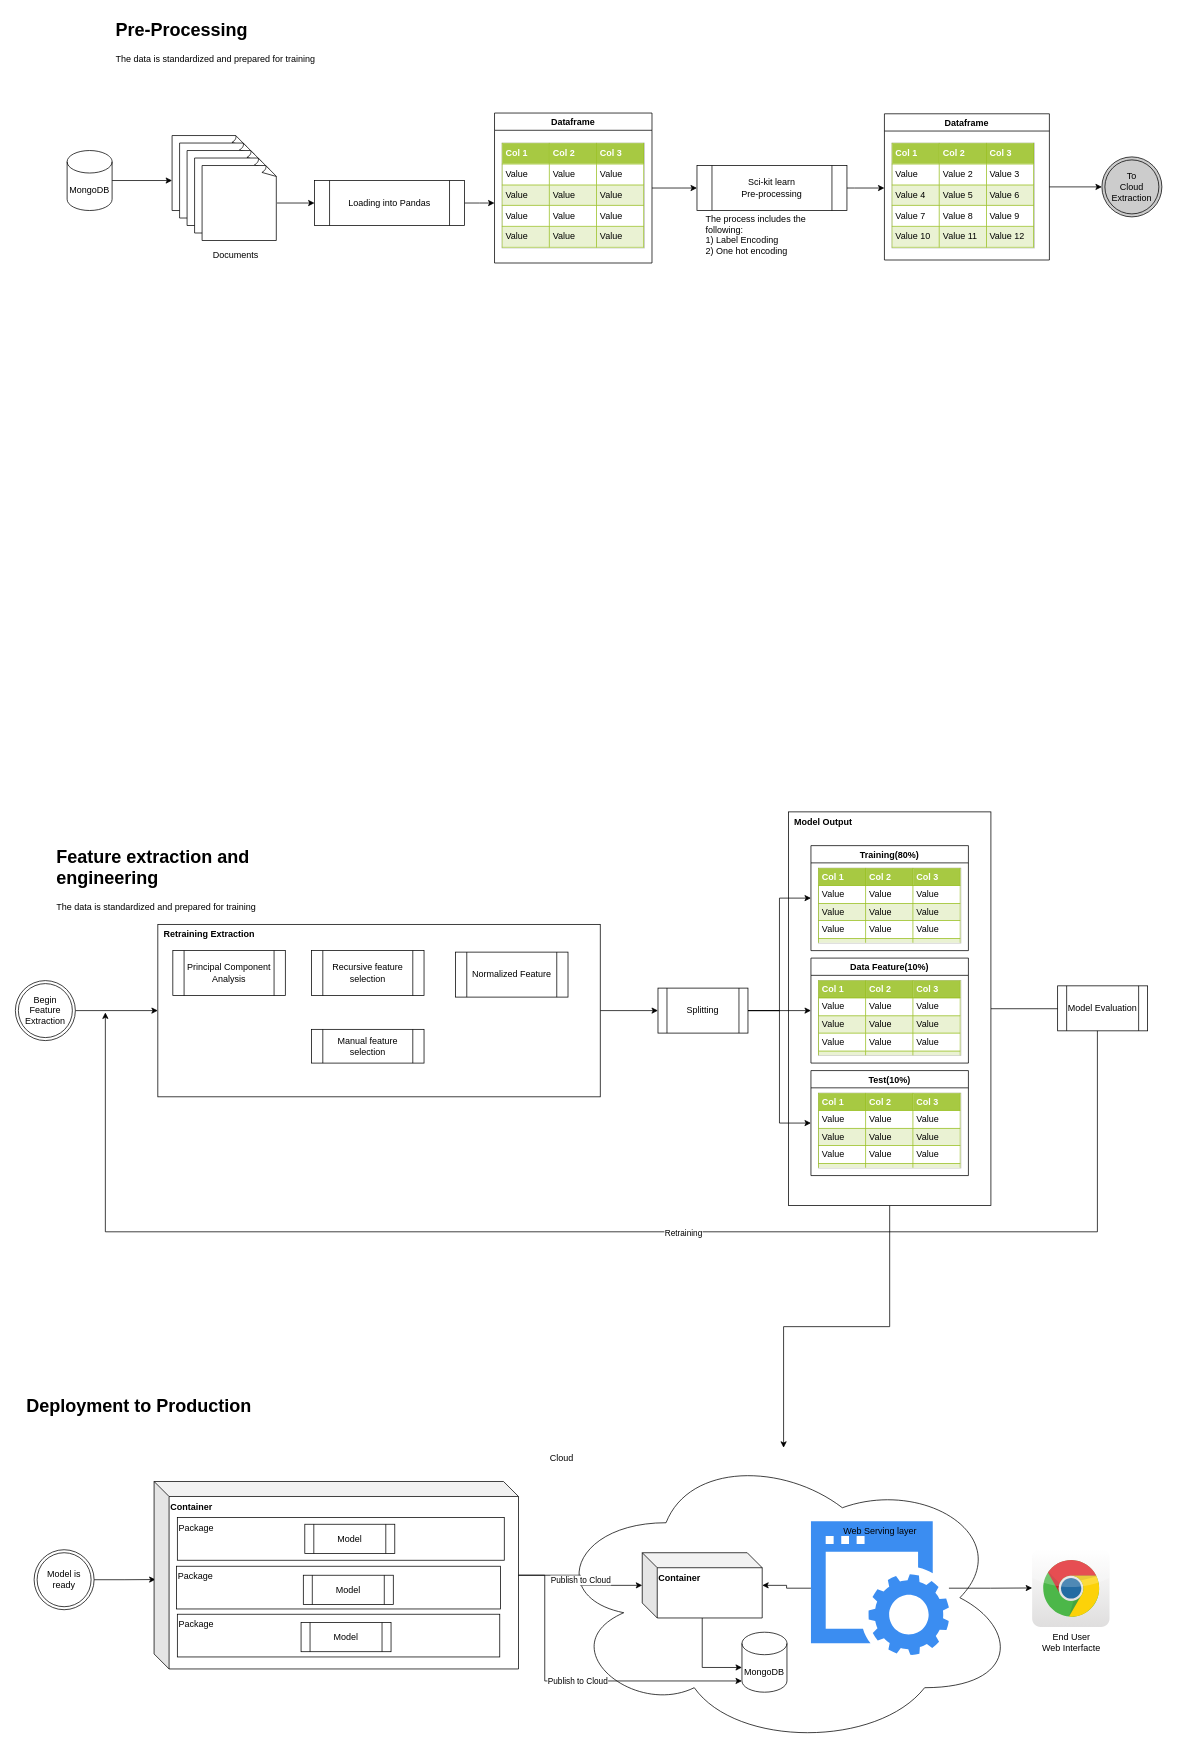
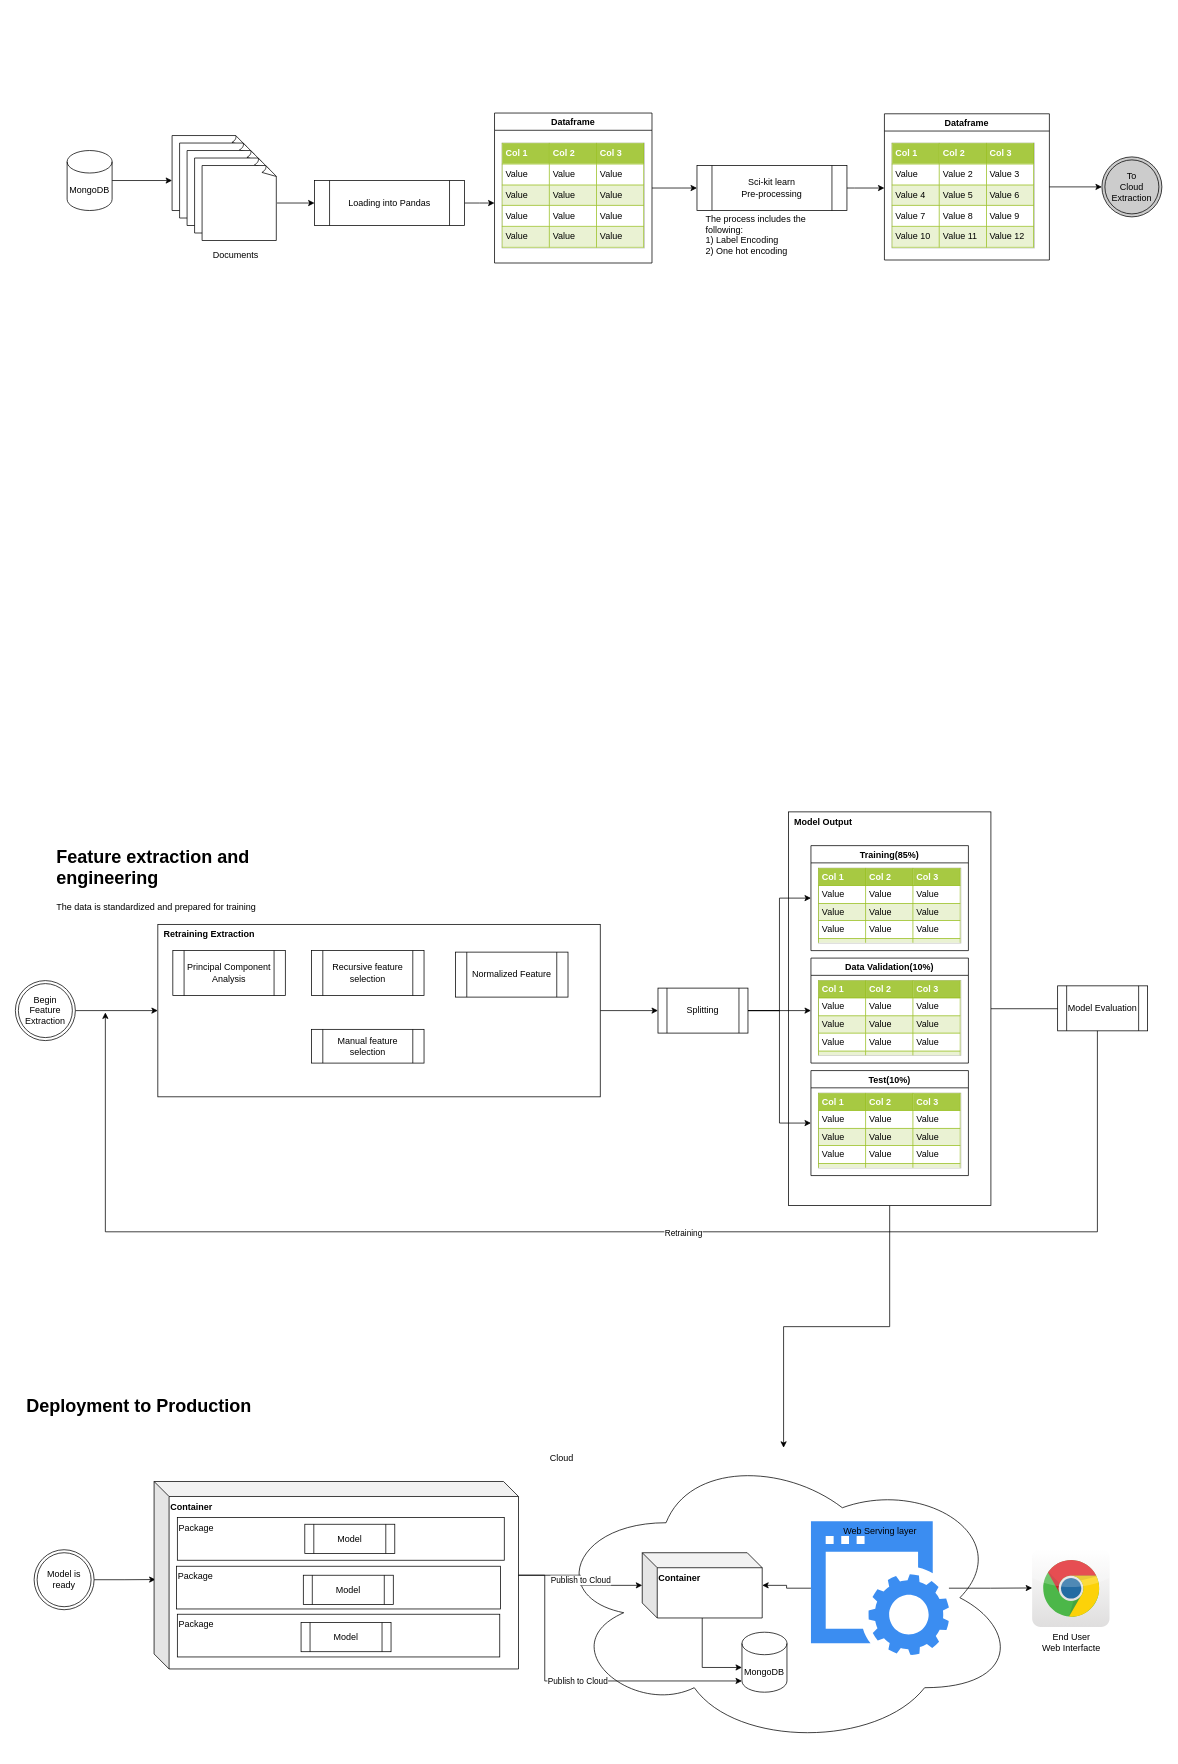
(255, 60) -> none
(890, 855) -> (890, 855)
(890, 967) -> (890, 967)
